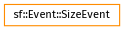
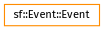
(62, 15) -> (52, 15)
